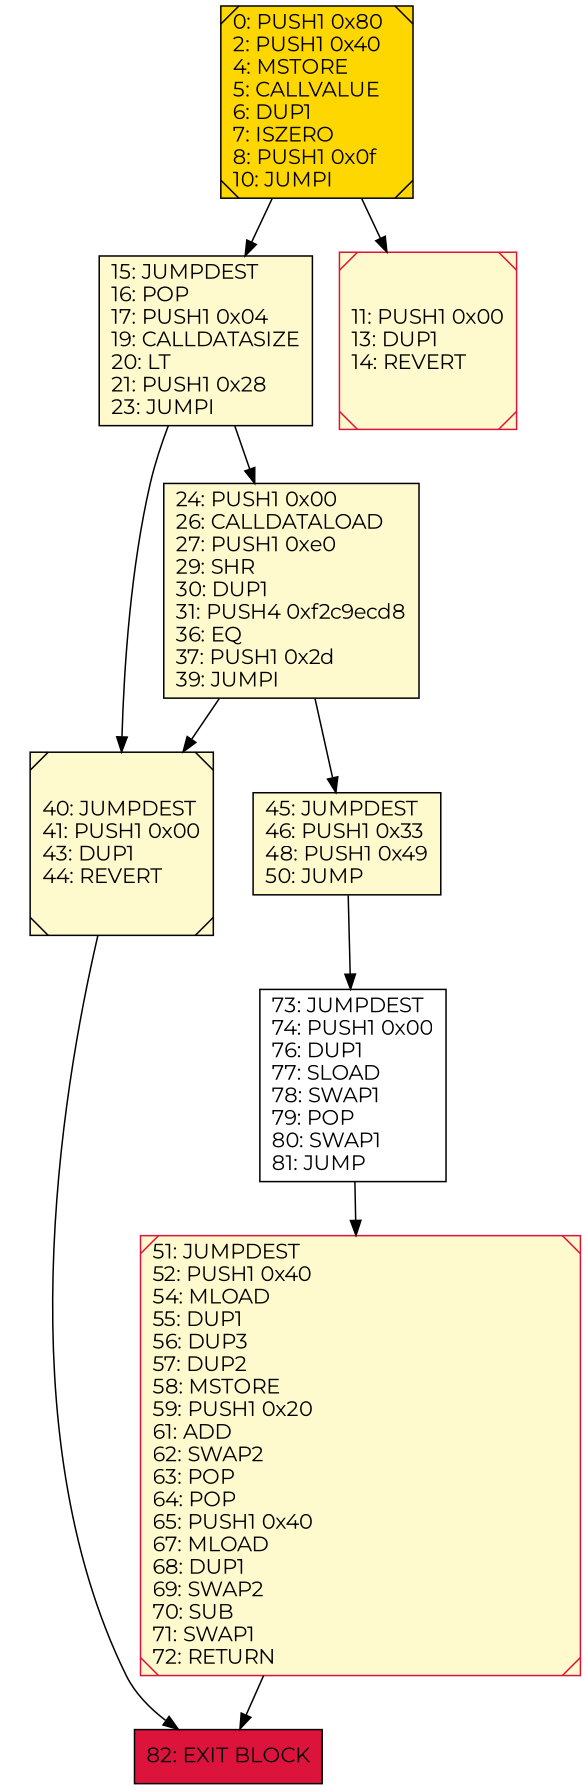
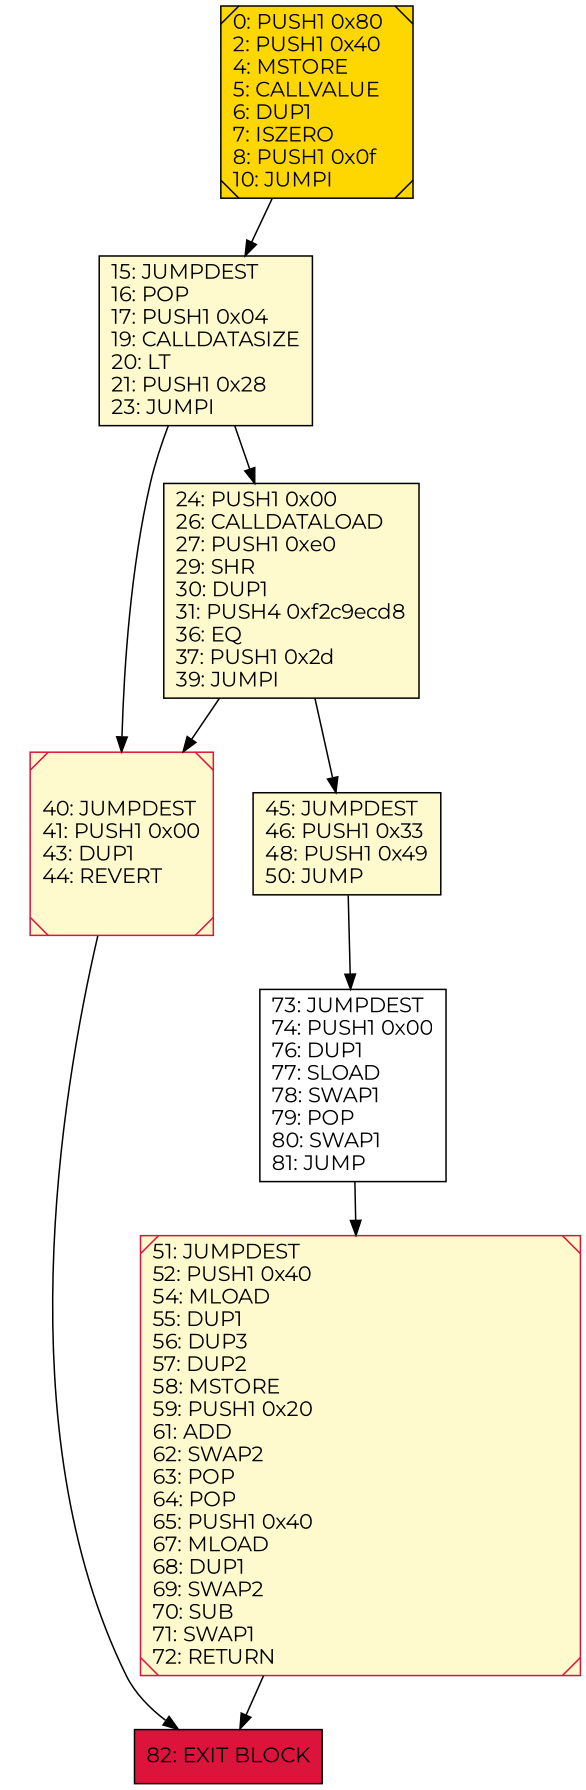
(428, 341) -> none
(122, 844) -> (122, 844)
